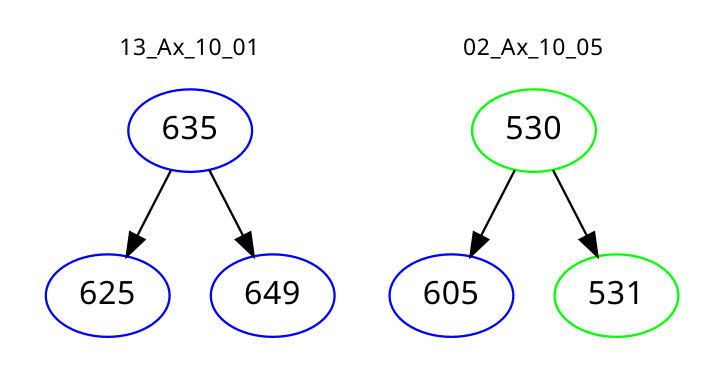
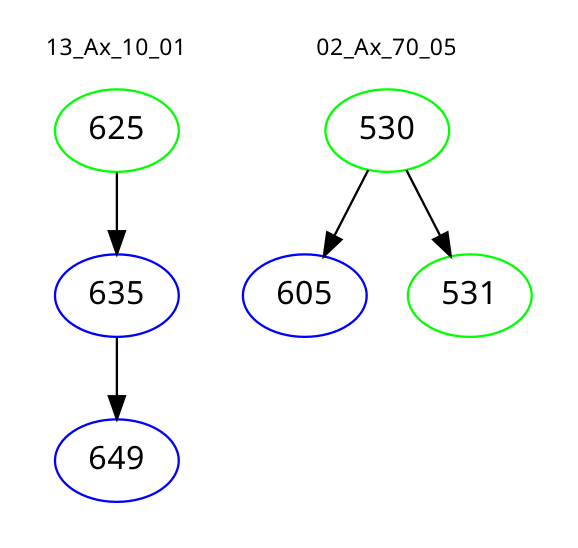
(534, 49) -> (387, 49)
(154, 203) -> (117, 202)
(108, 296) -> (117, 131)
